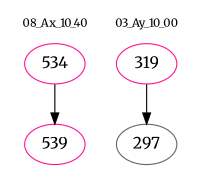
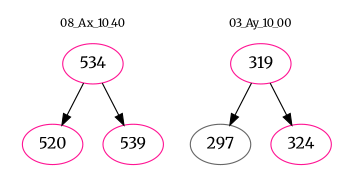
none -> (53, 144)
none -> (301, 144)
